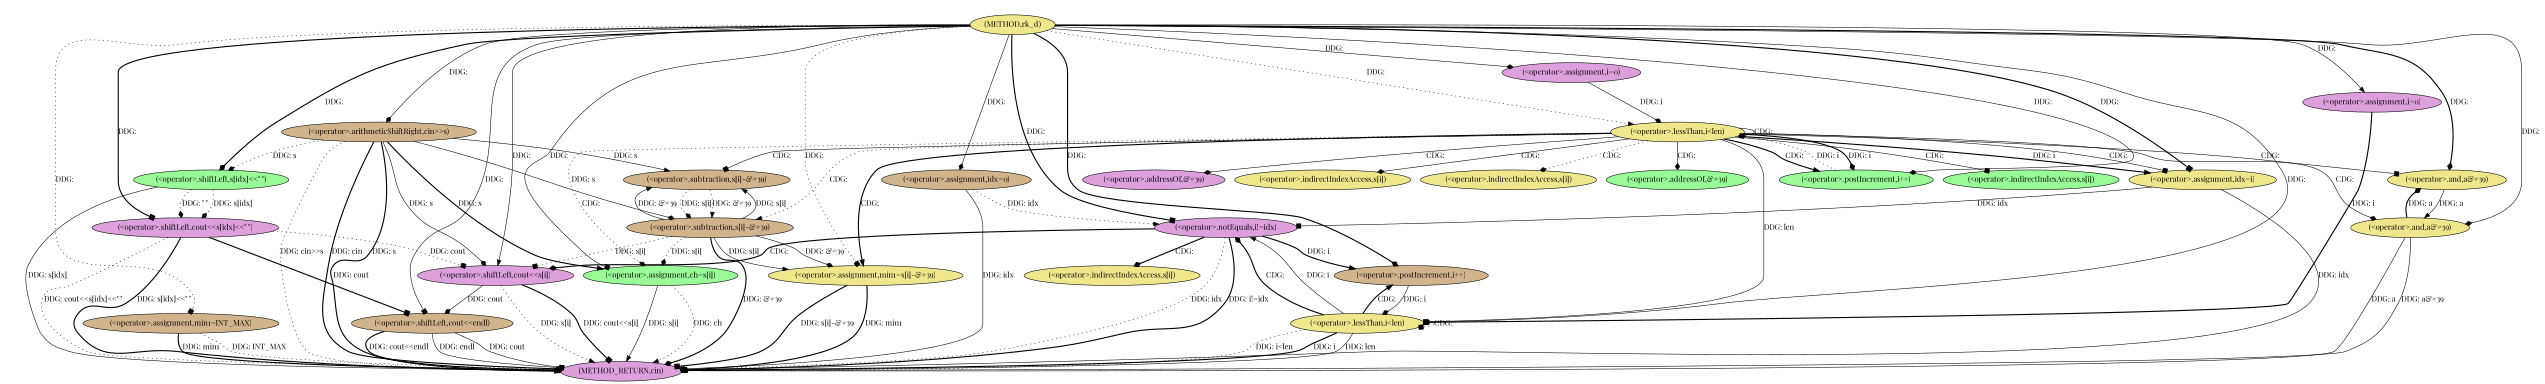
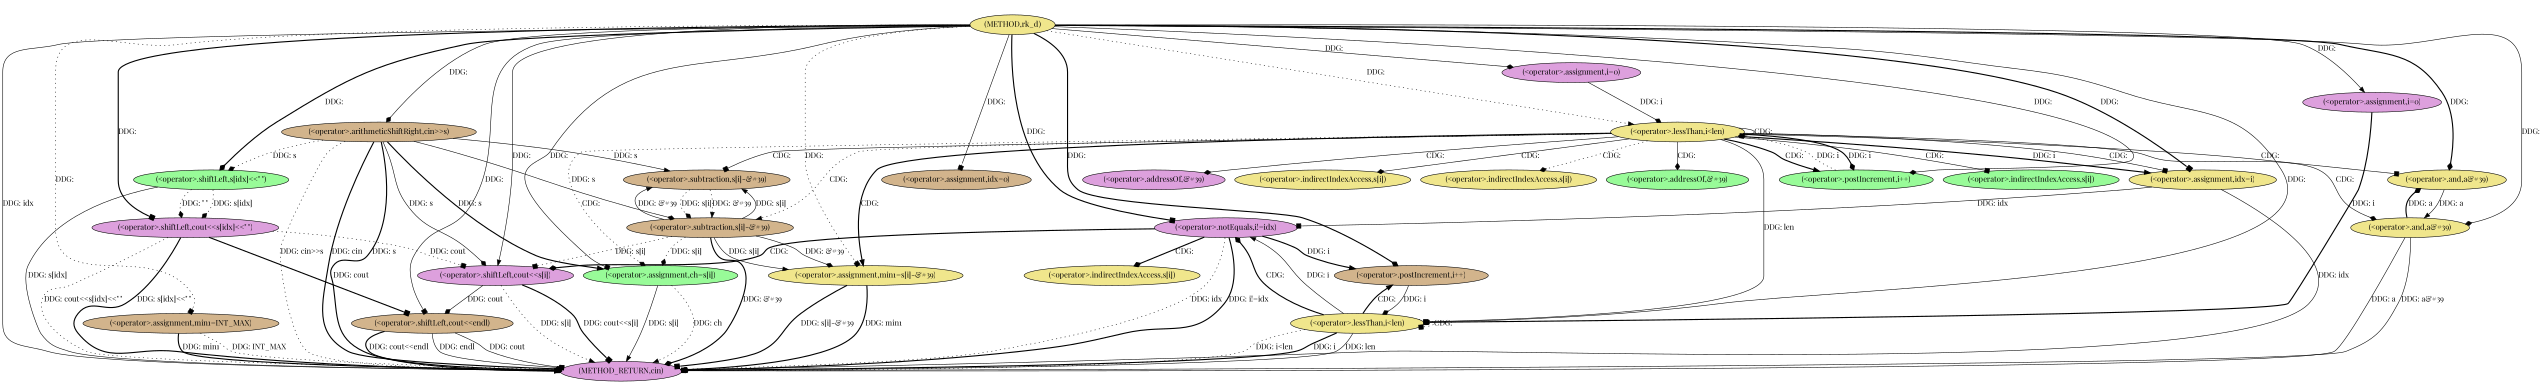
(986, 99) -> (986, 99)
(1061, 217) -> none
(907, 351) -> (26, 49)
